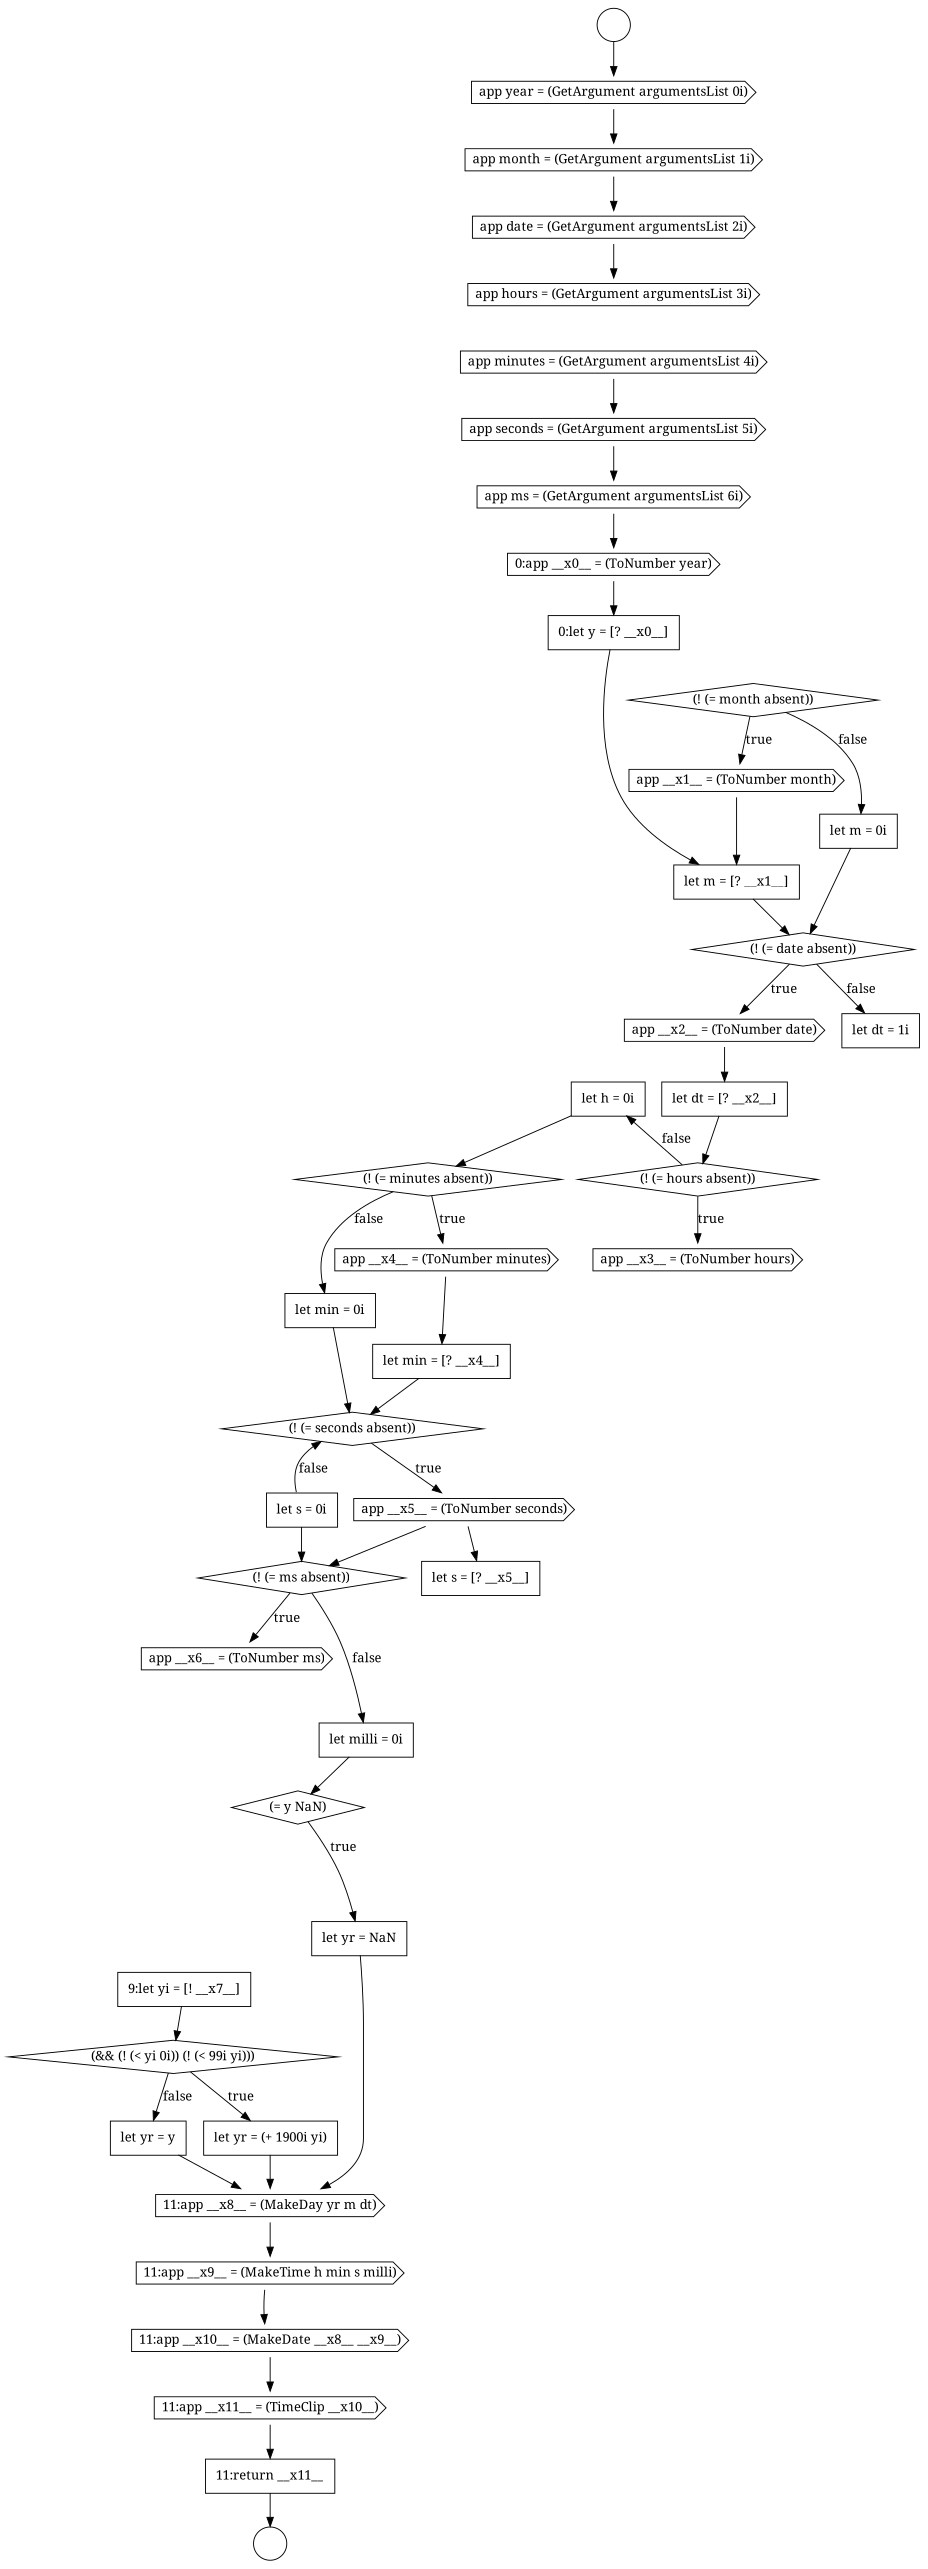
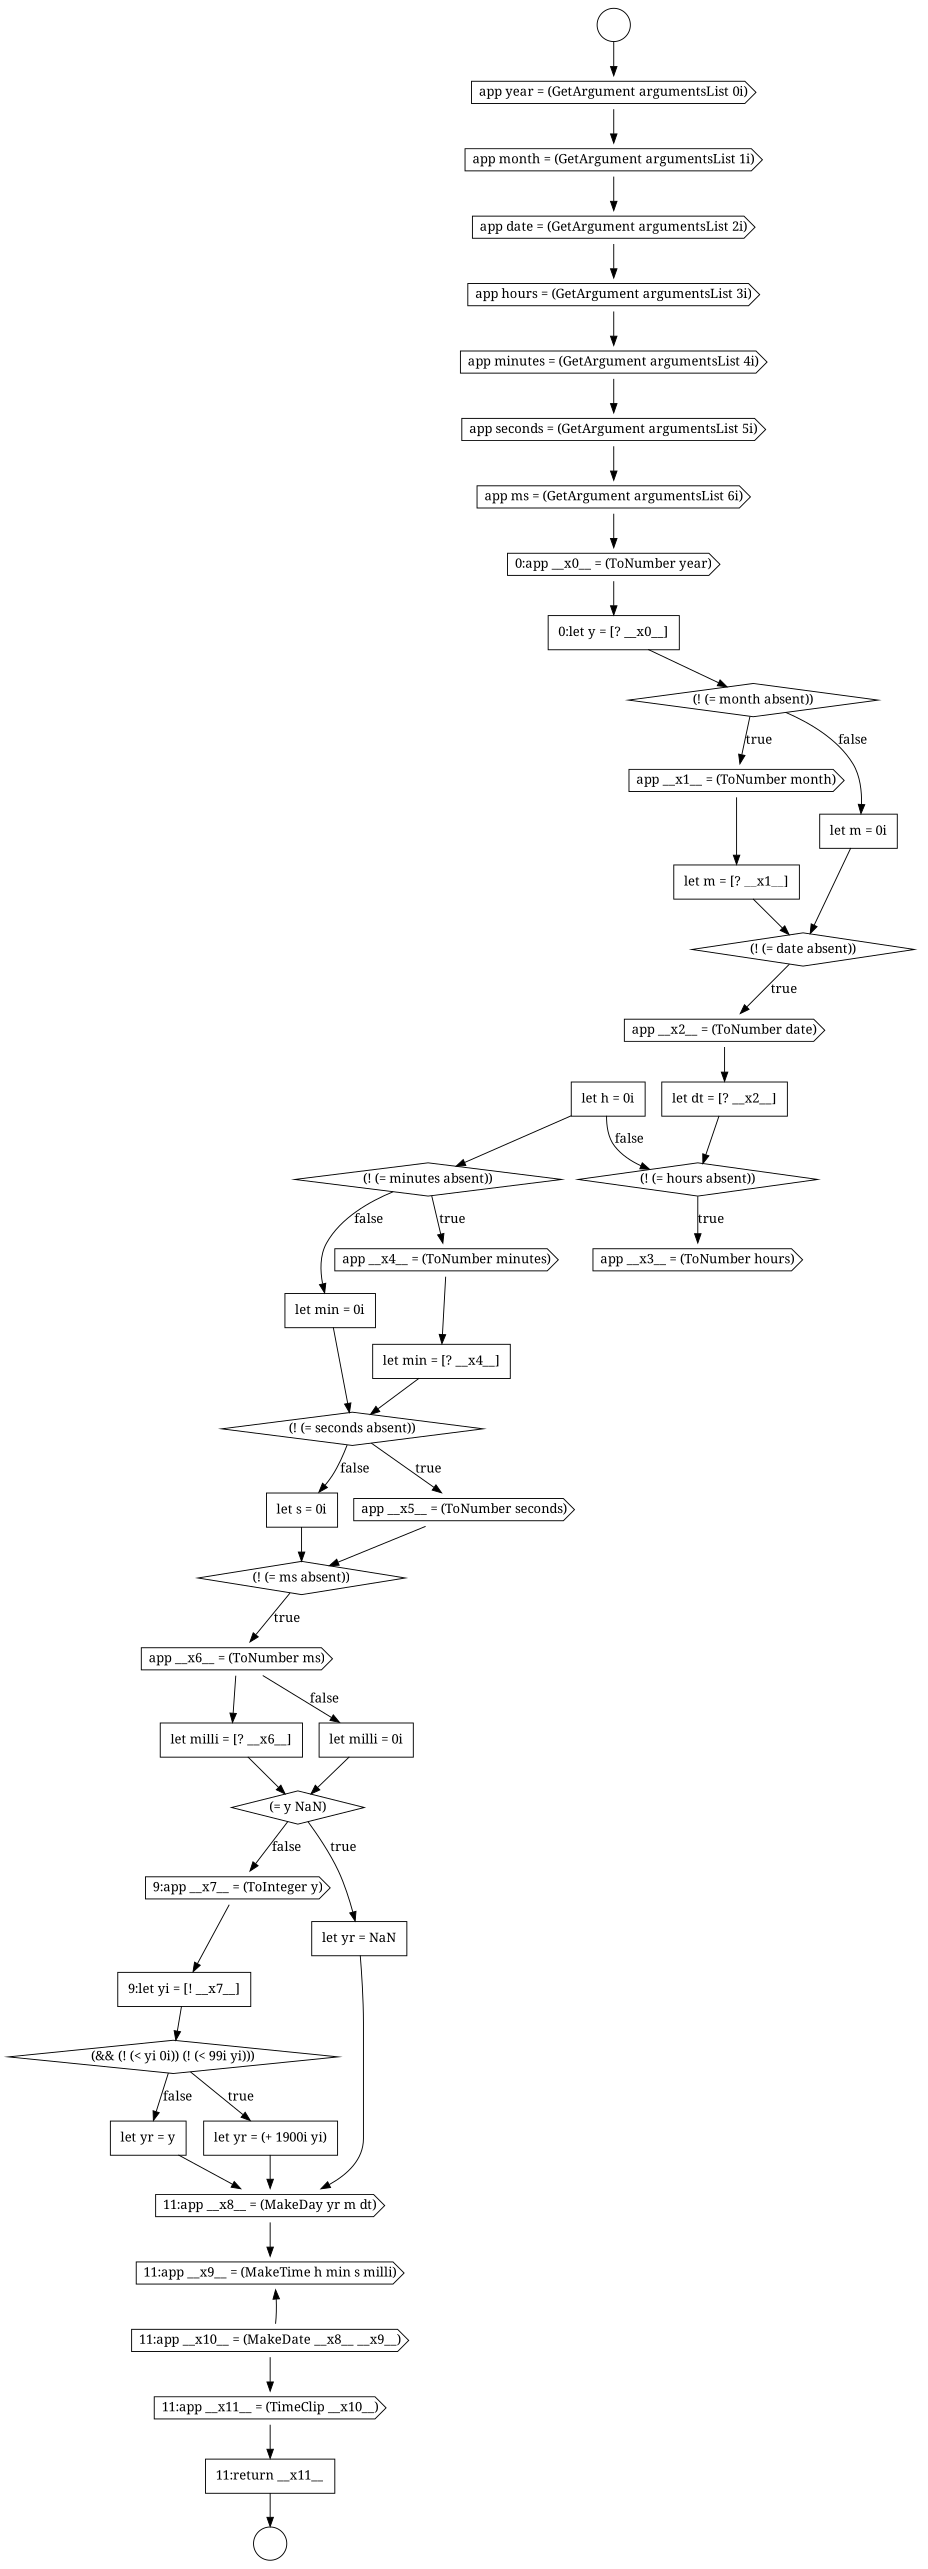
none -> (614, 324)
(611, 771) -> (683, 666)
(881, 1030) -> none
(658, 1144) -> (615, 1147)
(297, 1466) -> (338, 1466)
(481, 1578) -> none
(344, 1650) -> (297, 1697)
none -> (231, 1740)
none -> (238, 1888)
(264, 2302) -> (276, 2311)
